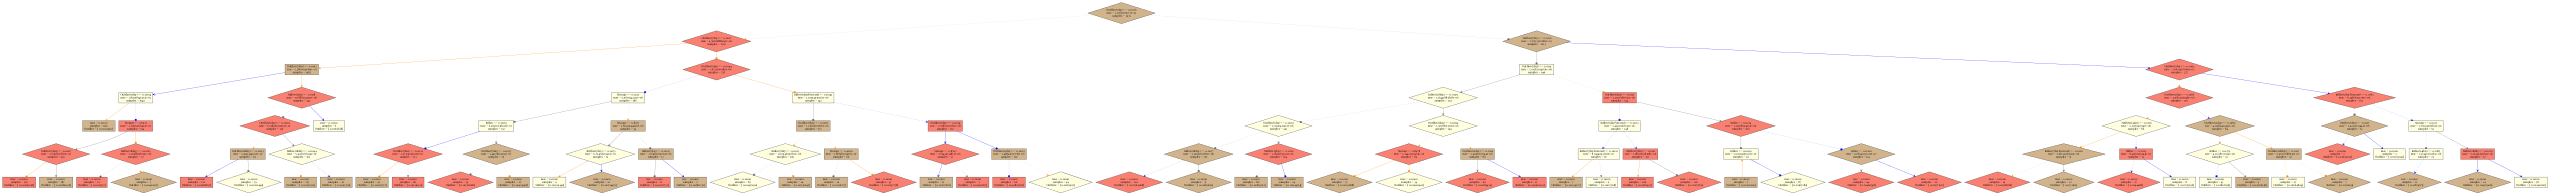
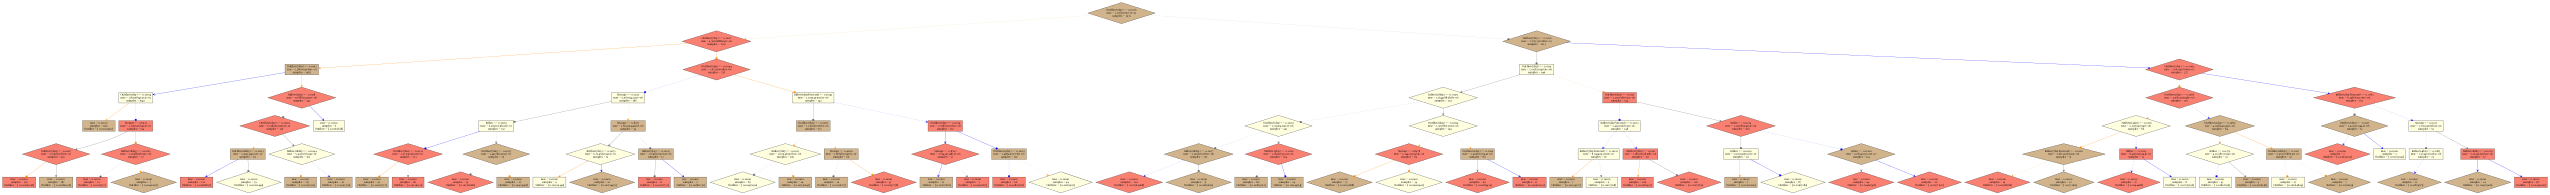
(1742, 169) -> (1740, 167)
(2531, 182) -> (2531, 182)
